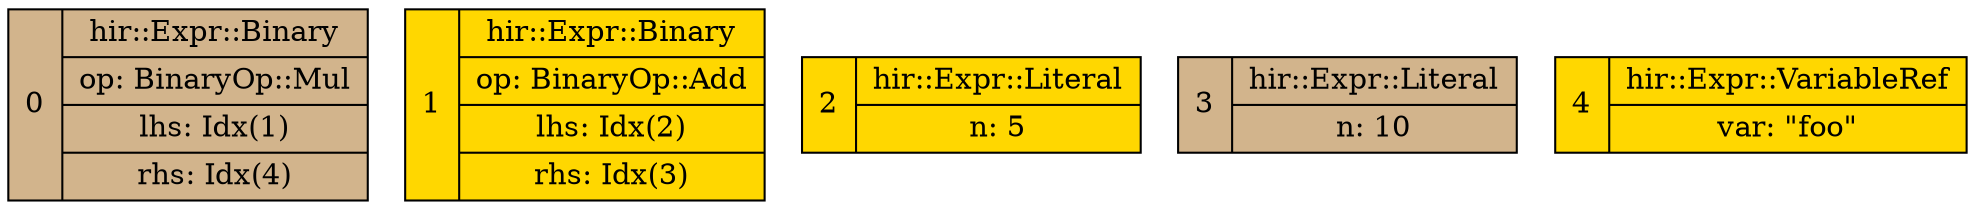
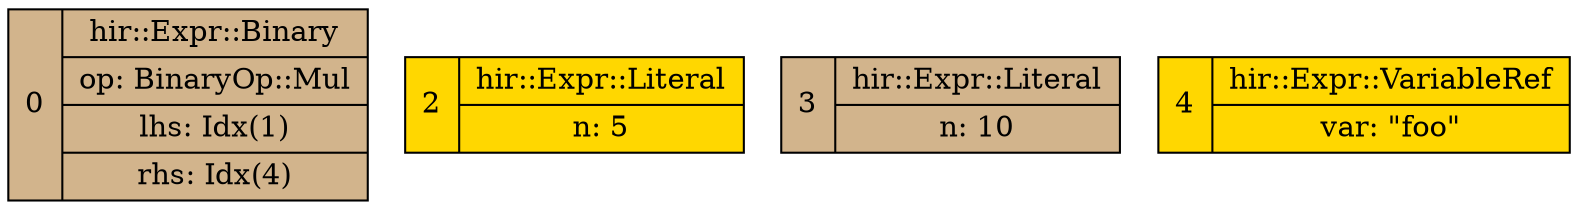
(585, 105) -> none
